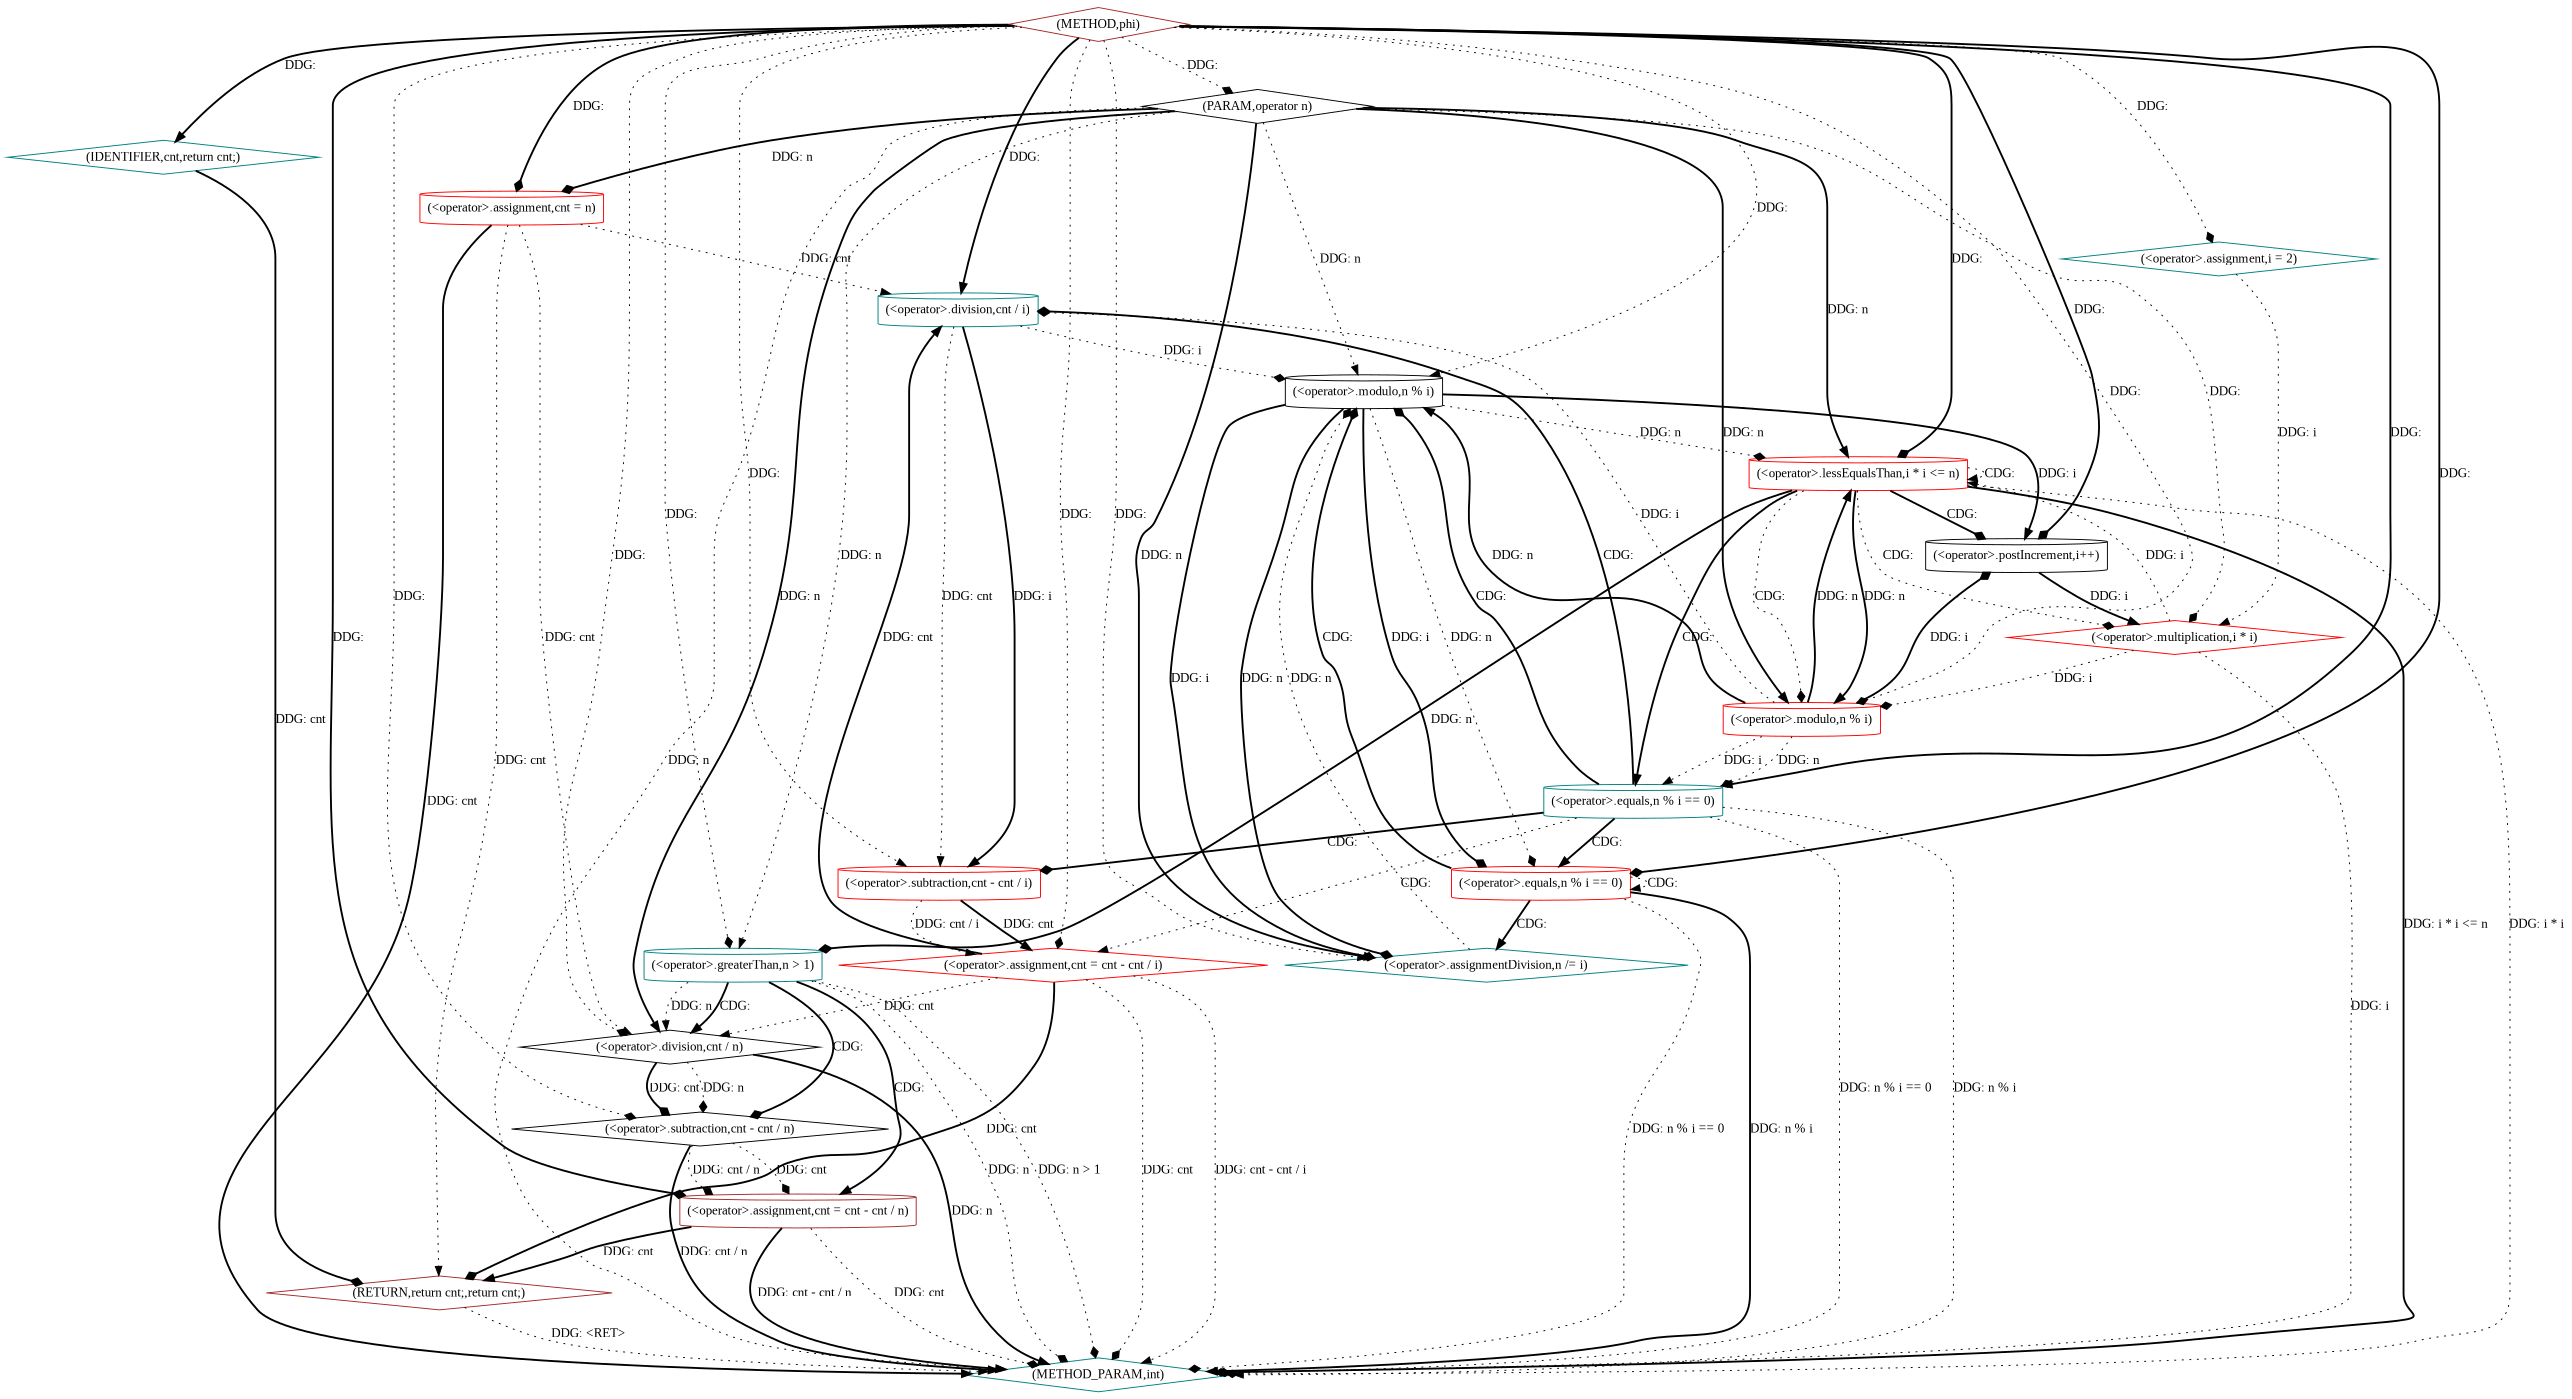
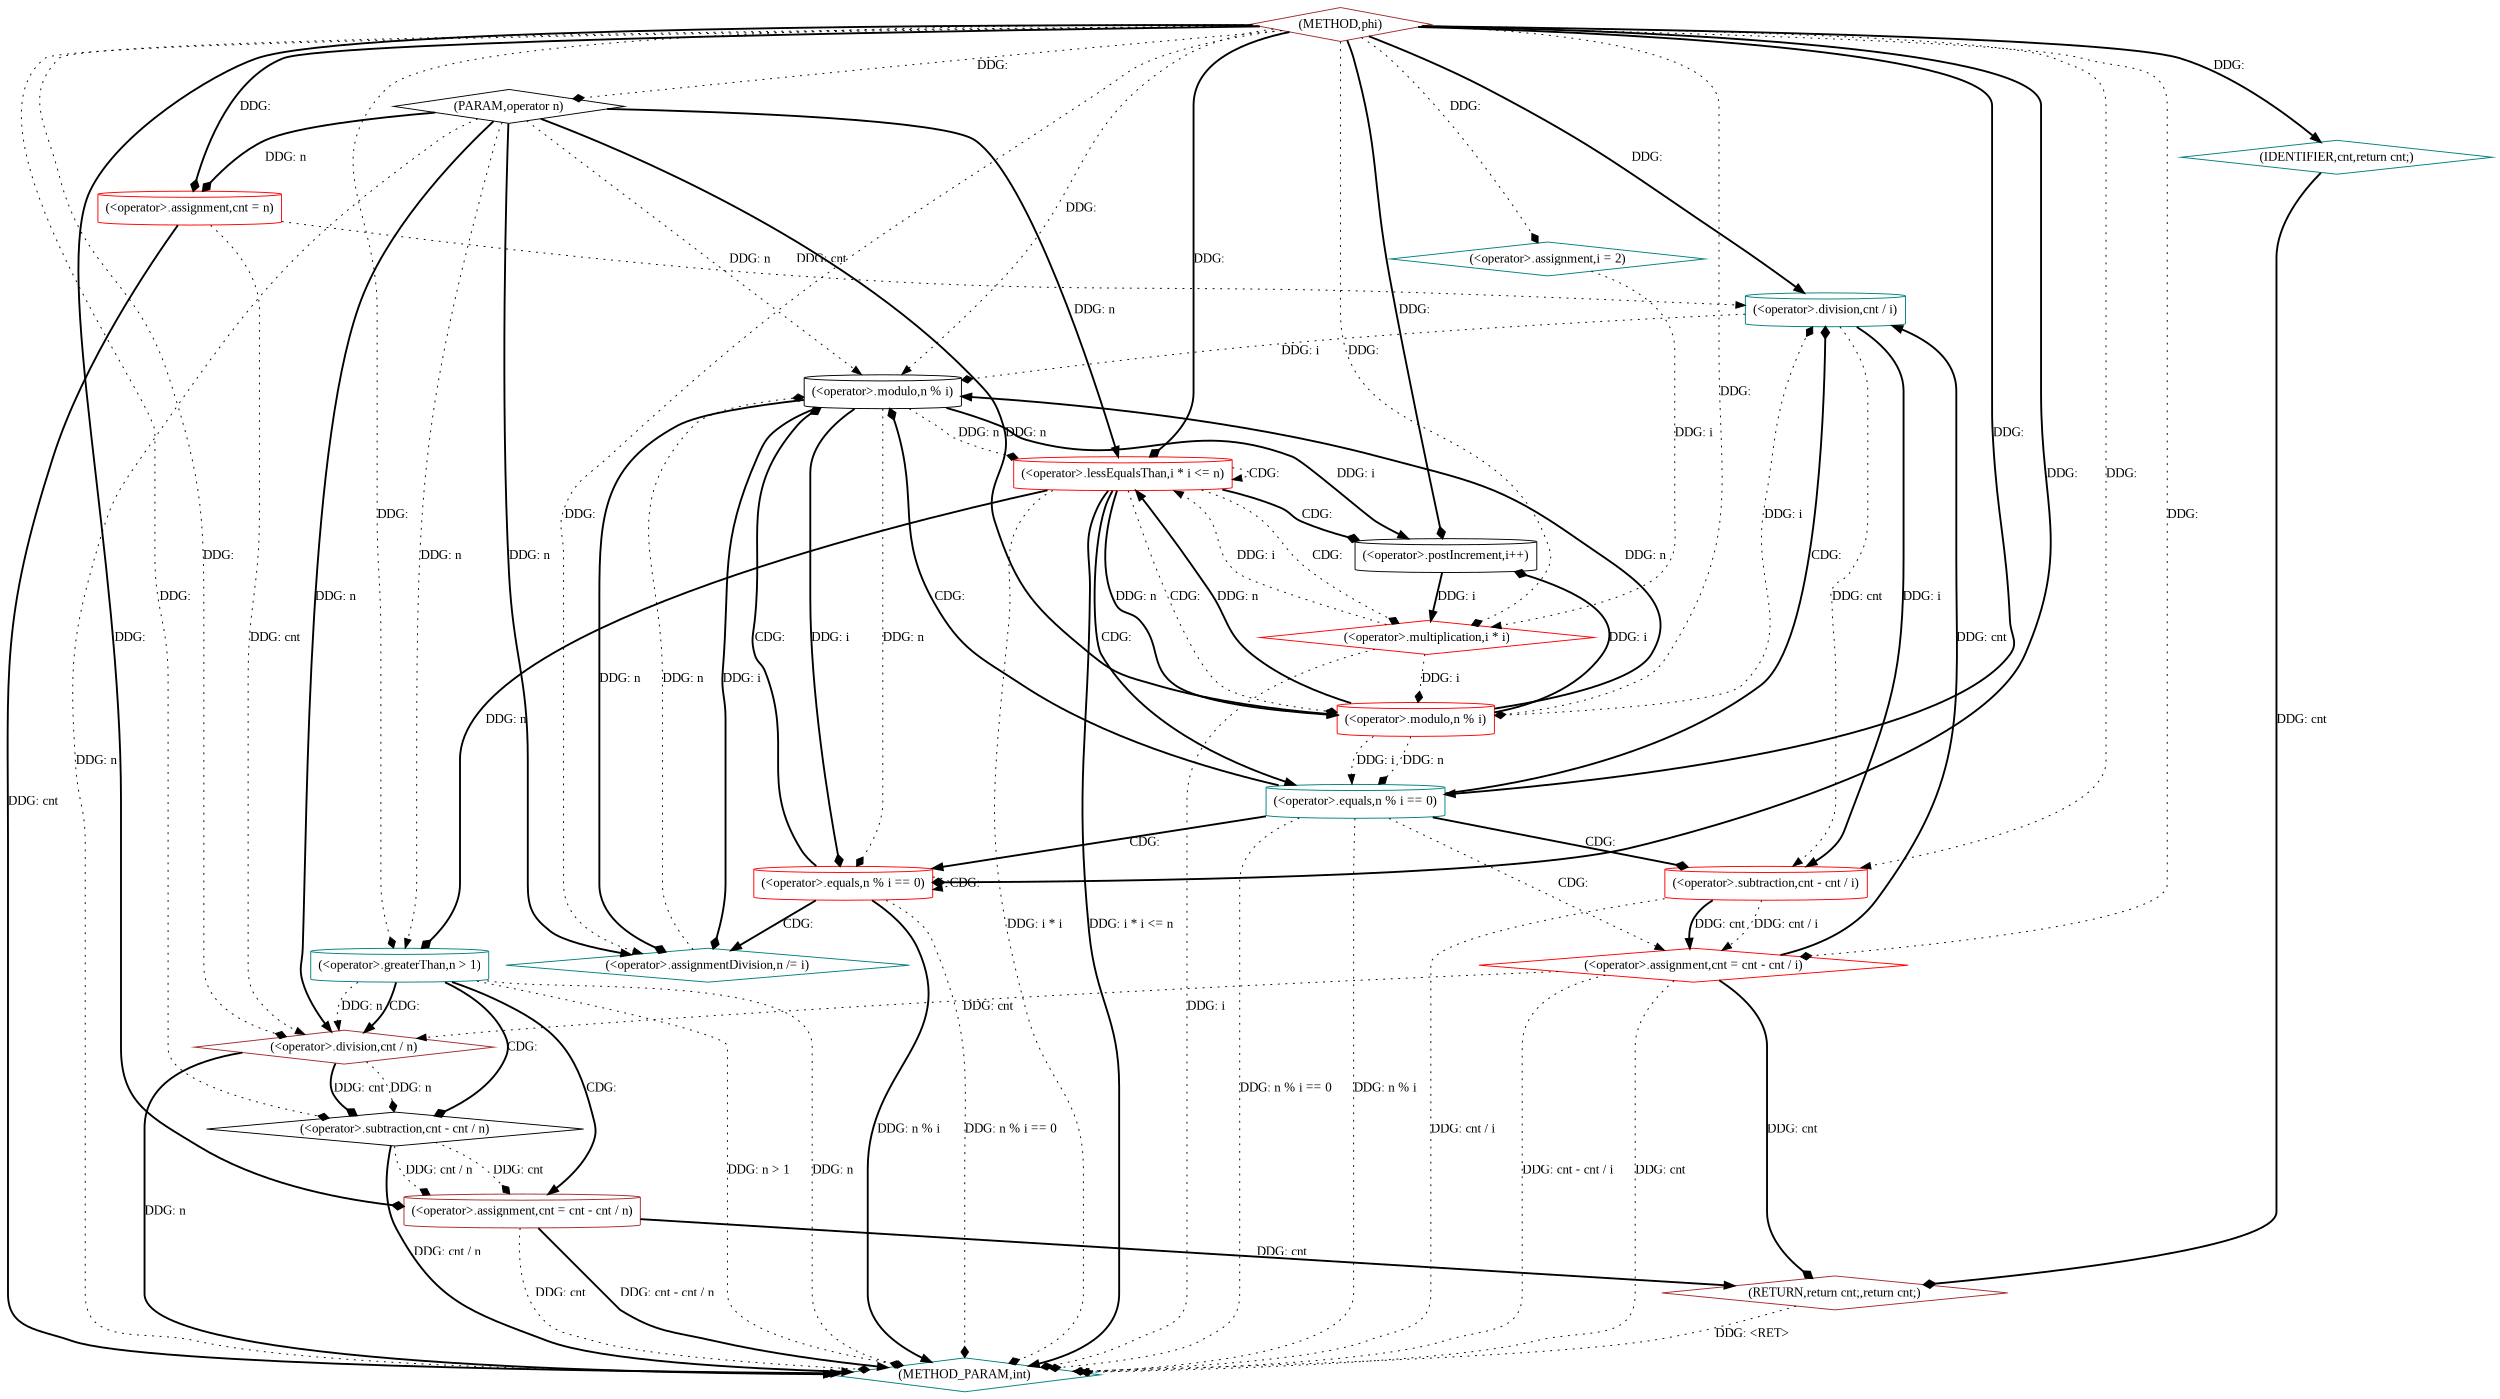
(1925, 206) -> (1369, 389)
(496, 748) -> none
(670, 1047) -> (344, 1047)
none -> (1431, 1191)
